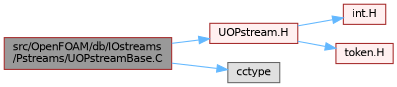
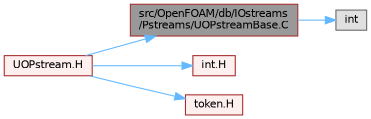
(185, 42) -> (116, 47)
(254, 73) -> (351, 20)
